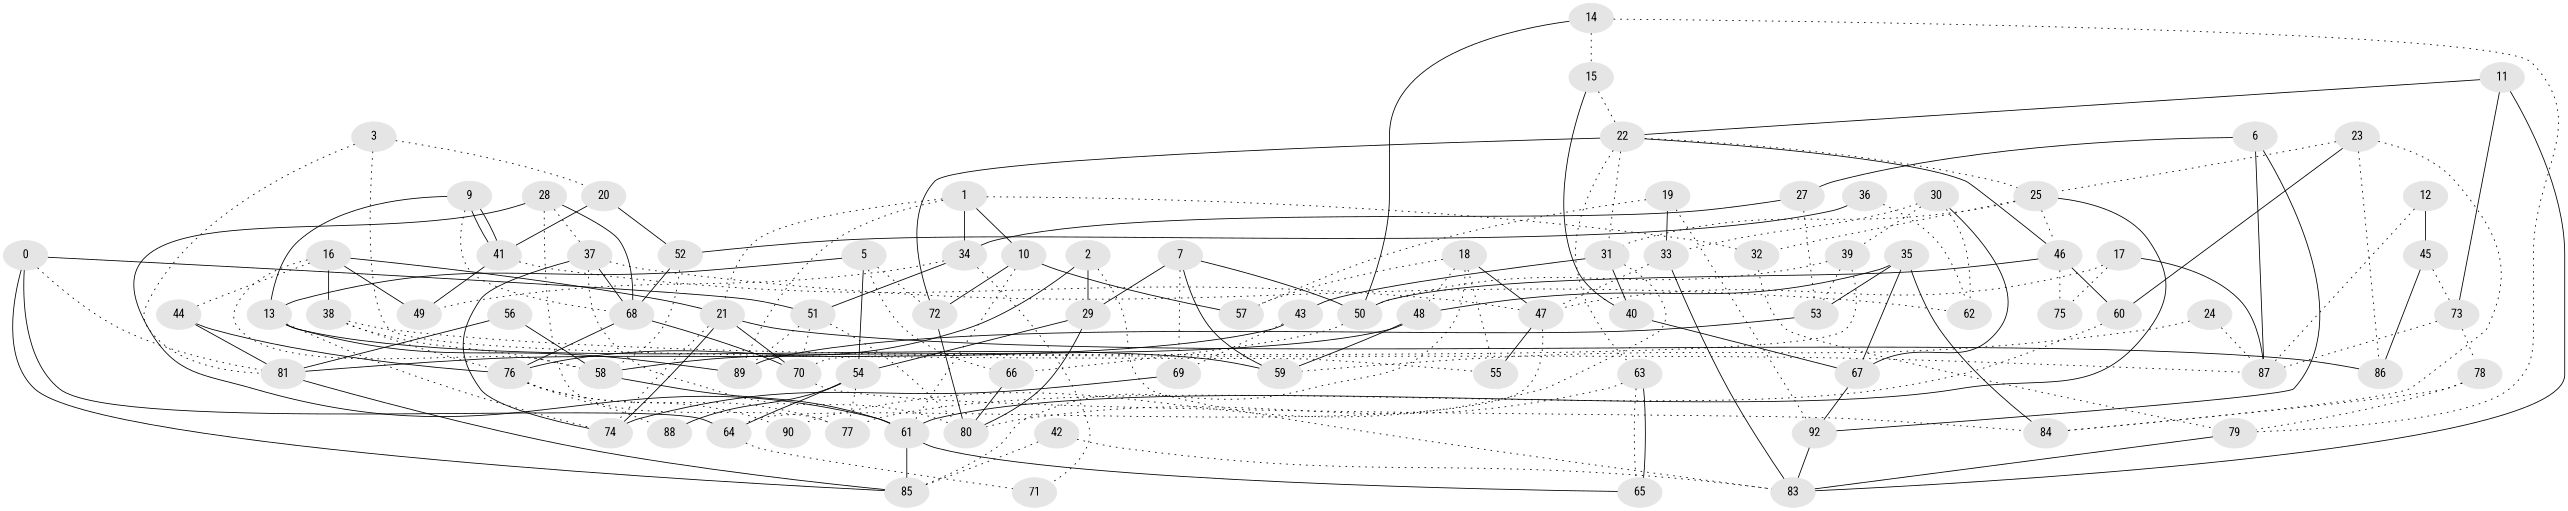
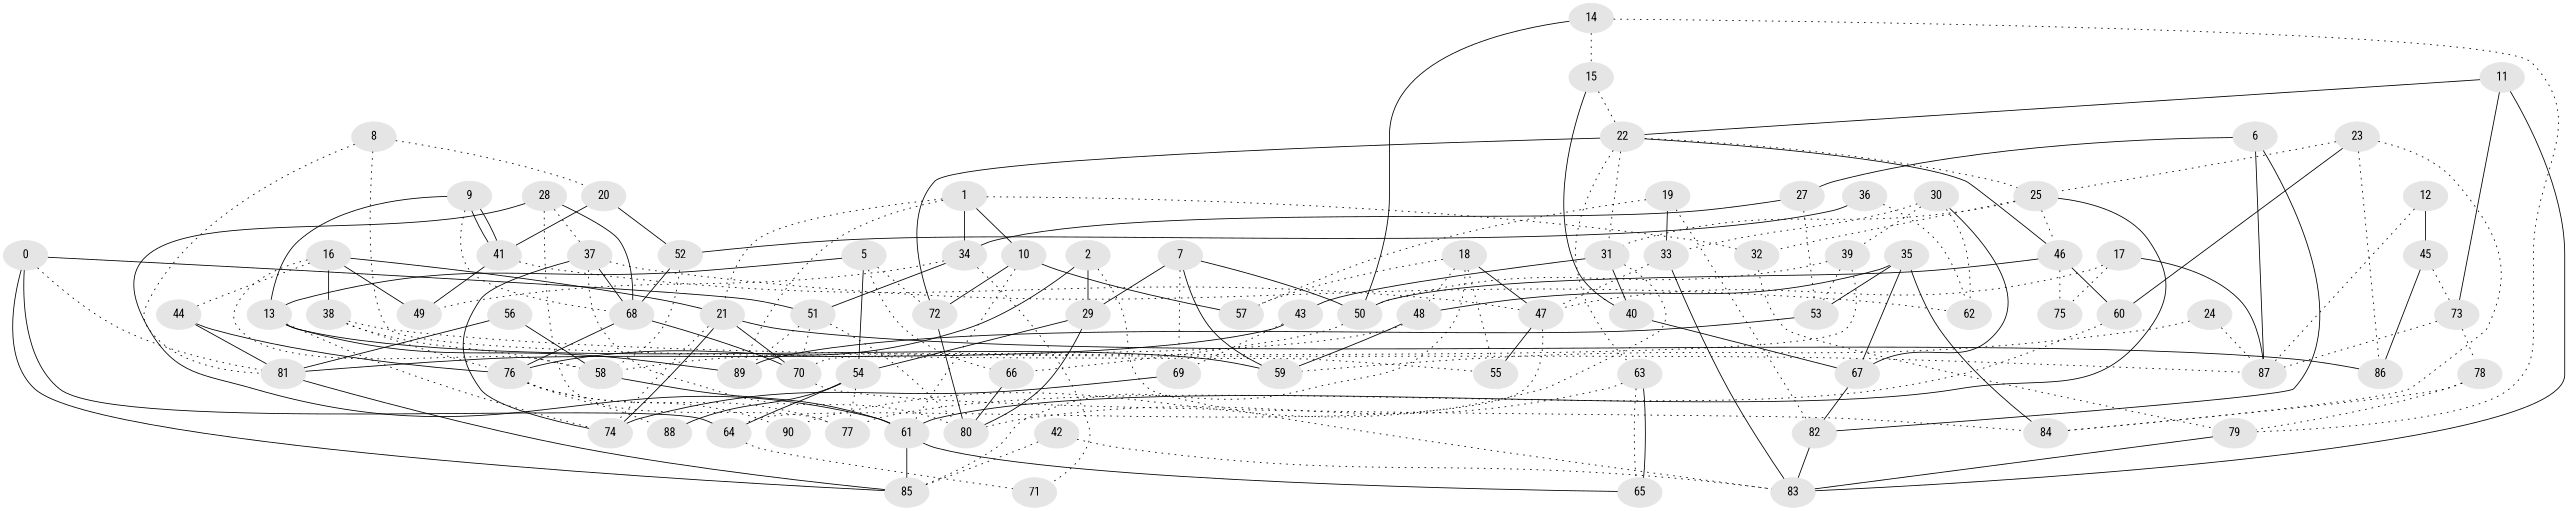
(374, 137) -> (374, 137)
(1013, 353) -> (1013, 353)
(1814, 433) -> (1814, 433)
